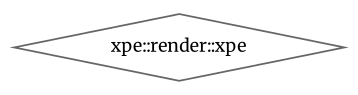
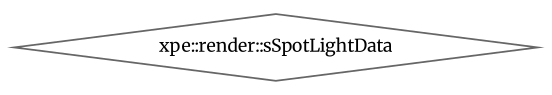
(179, 47) -> (276, 47)
